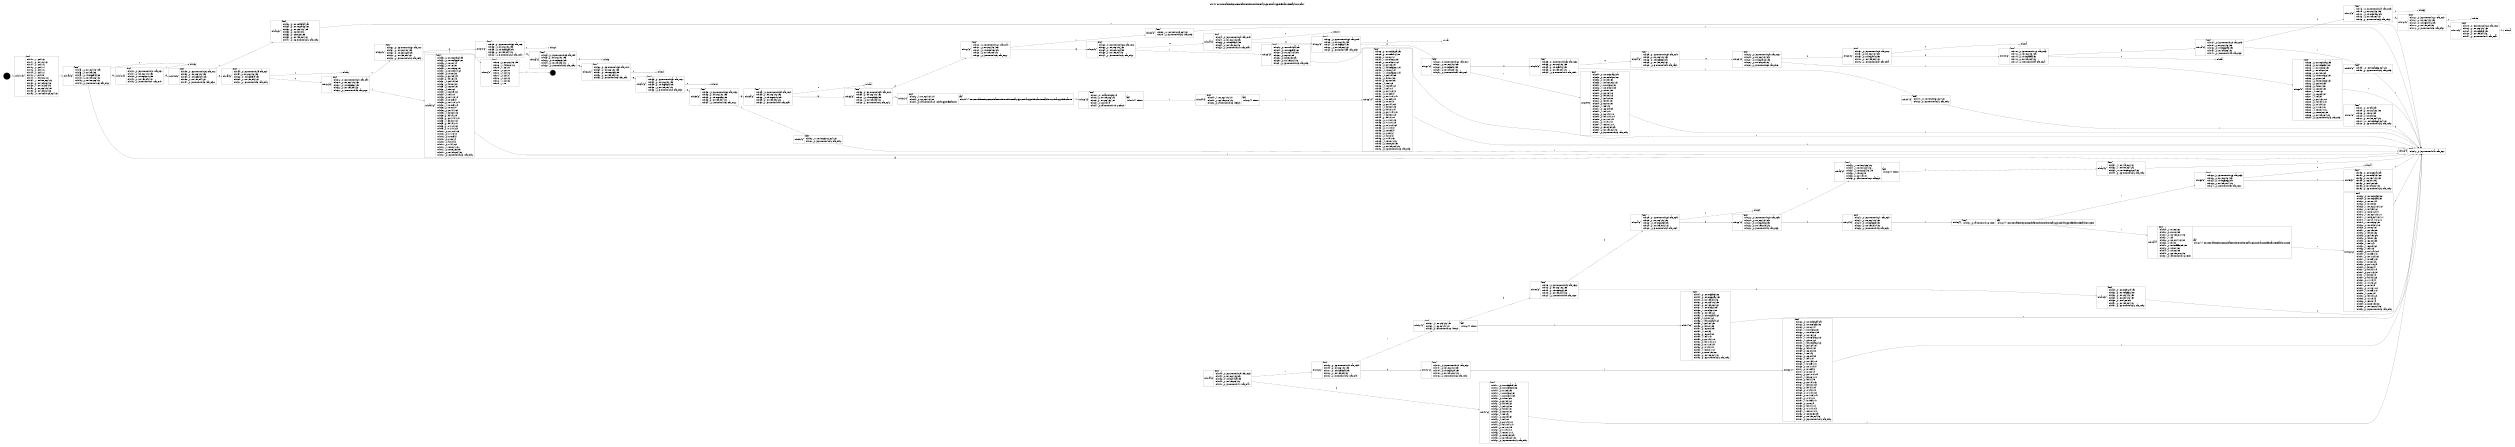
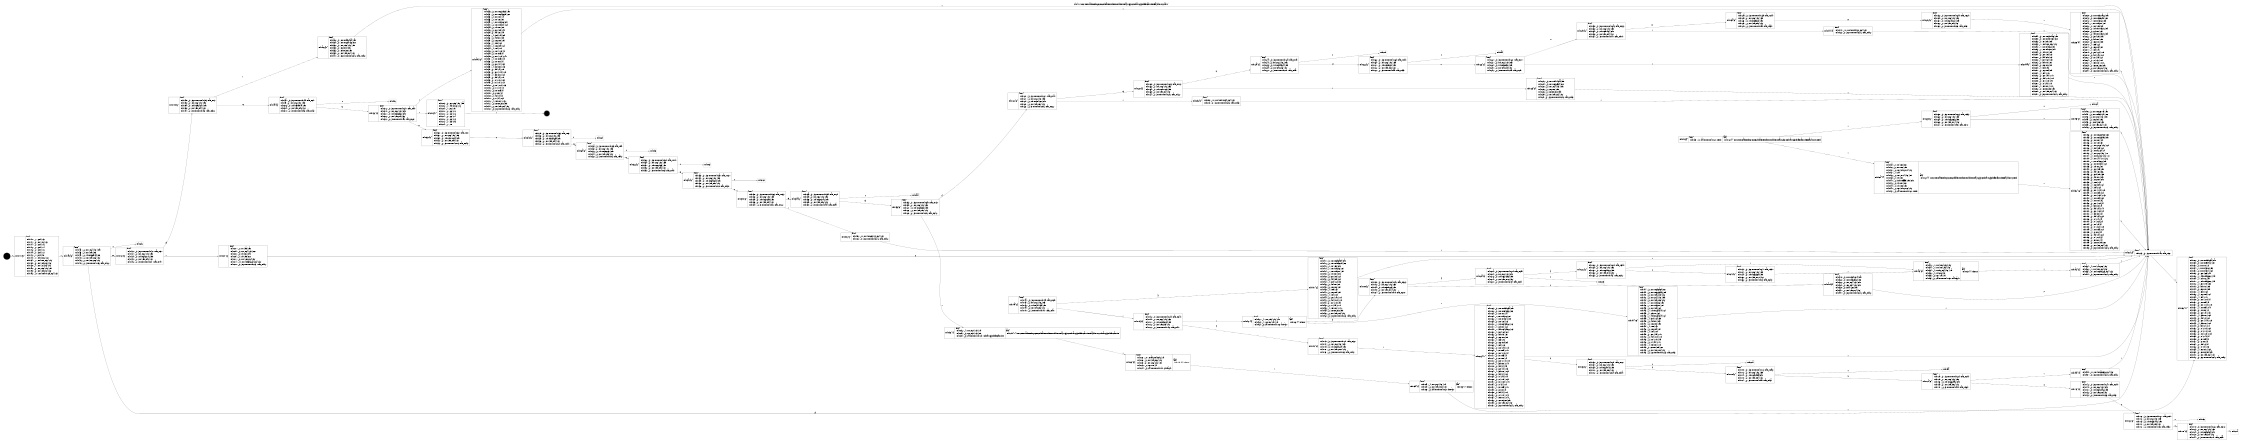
(2422, 10) -> none
(454, 53) -> (421, 113)
(1812, 58) -> (1550, 362)
(176, 66) -> (191, 256)
(1905, 145) -> (2164, 269)
(1921, 223) -> (1844, 273)
